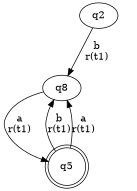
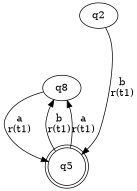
(82, 49) -> (109, 90)
